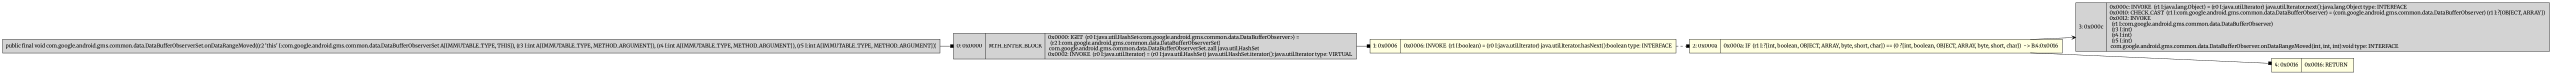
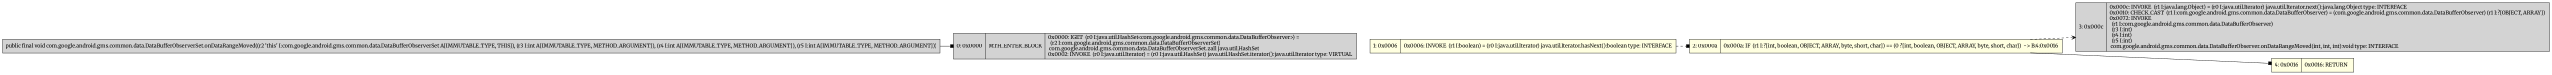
(2131, 18) -> (2132, 18)
(2051, 38) -> (2051, 38)
(1361, 46) -> none
